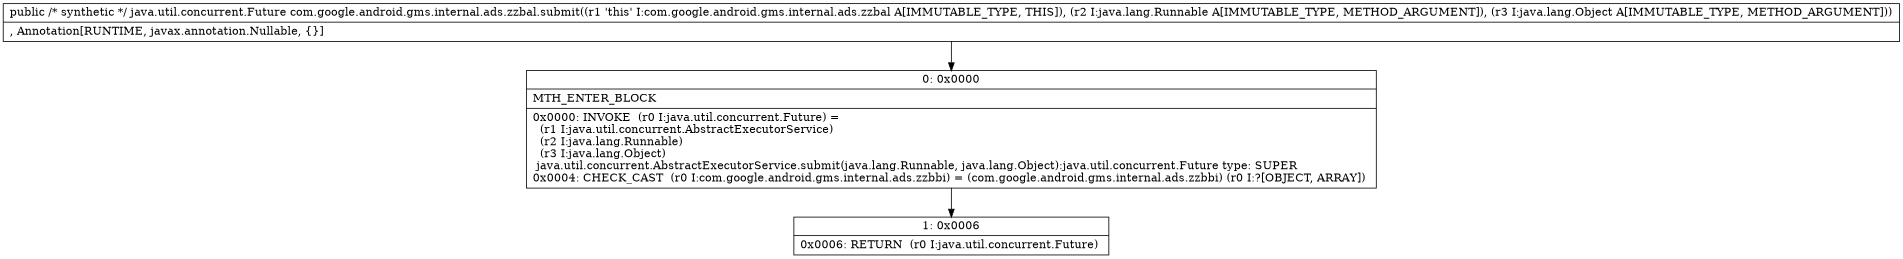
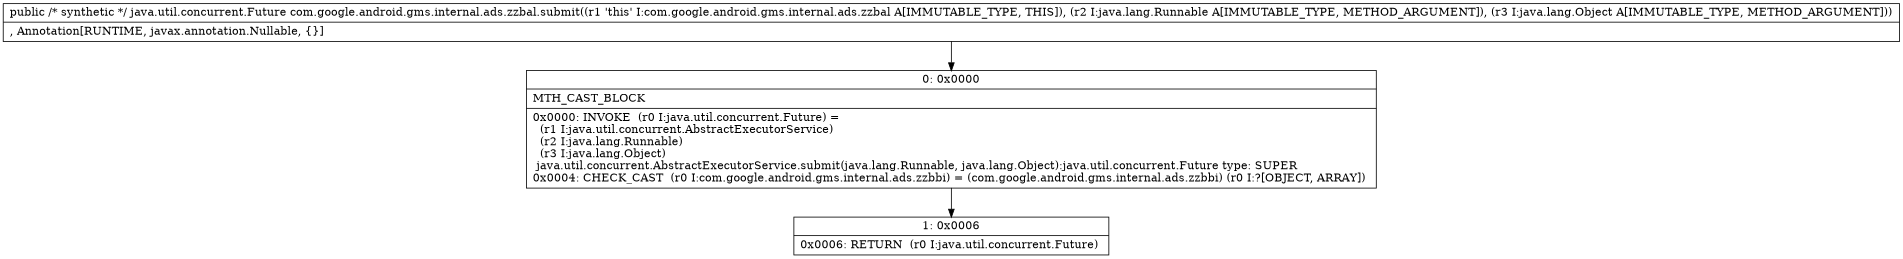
(595, 98) -> (589, 98)
